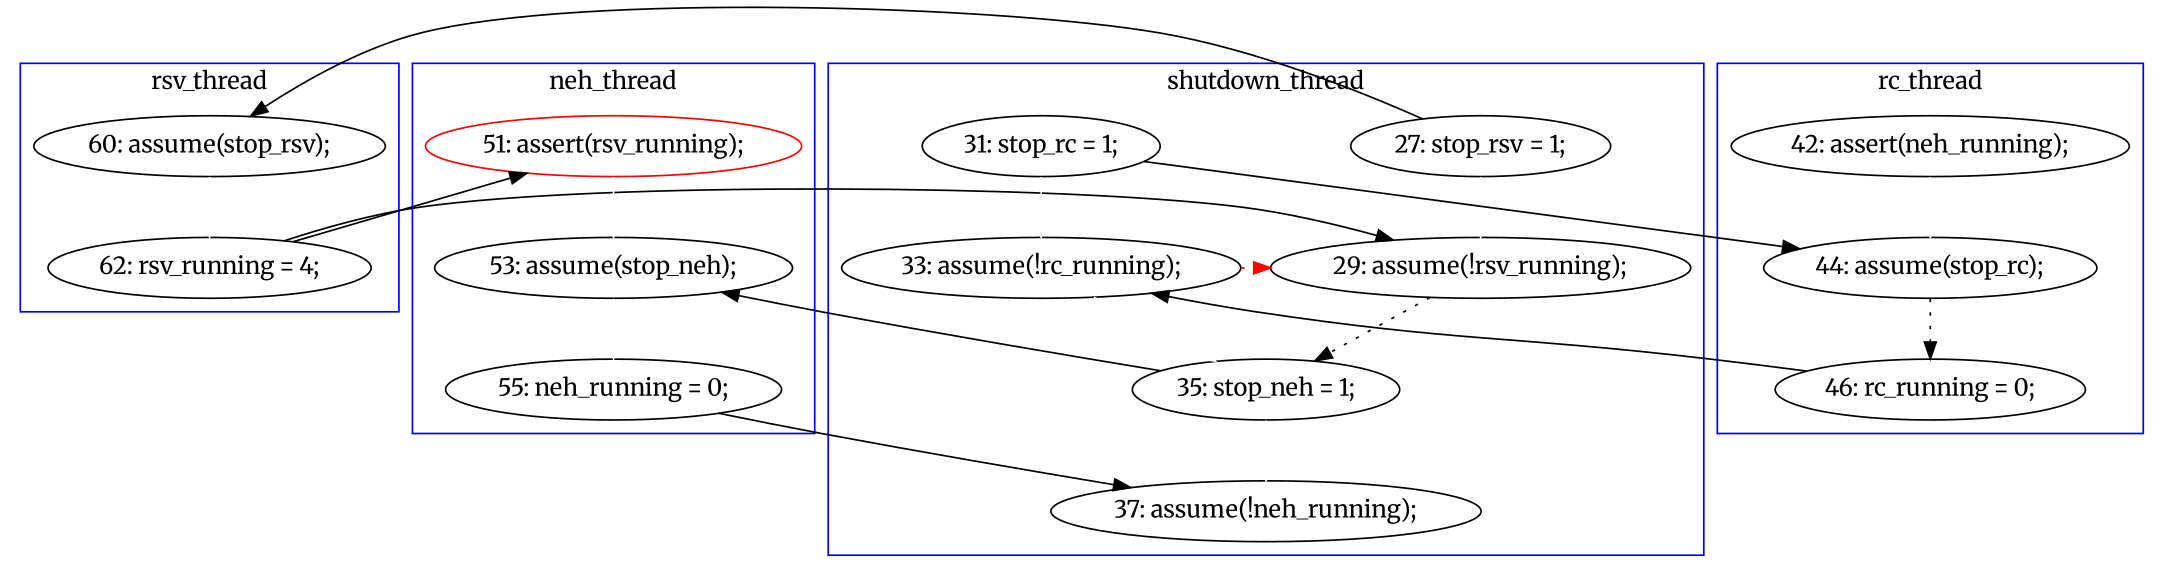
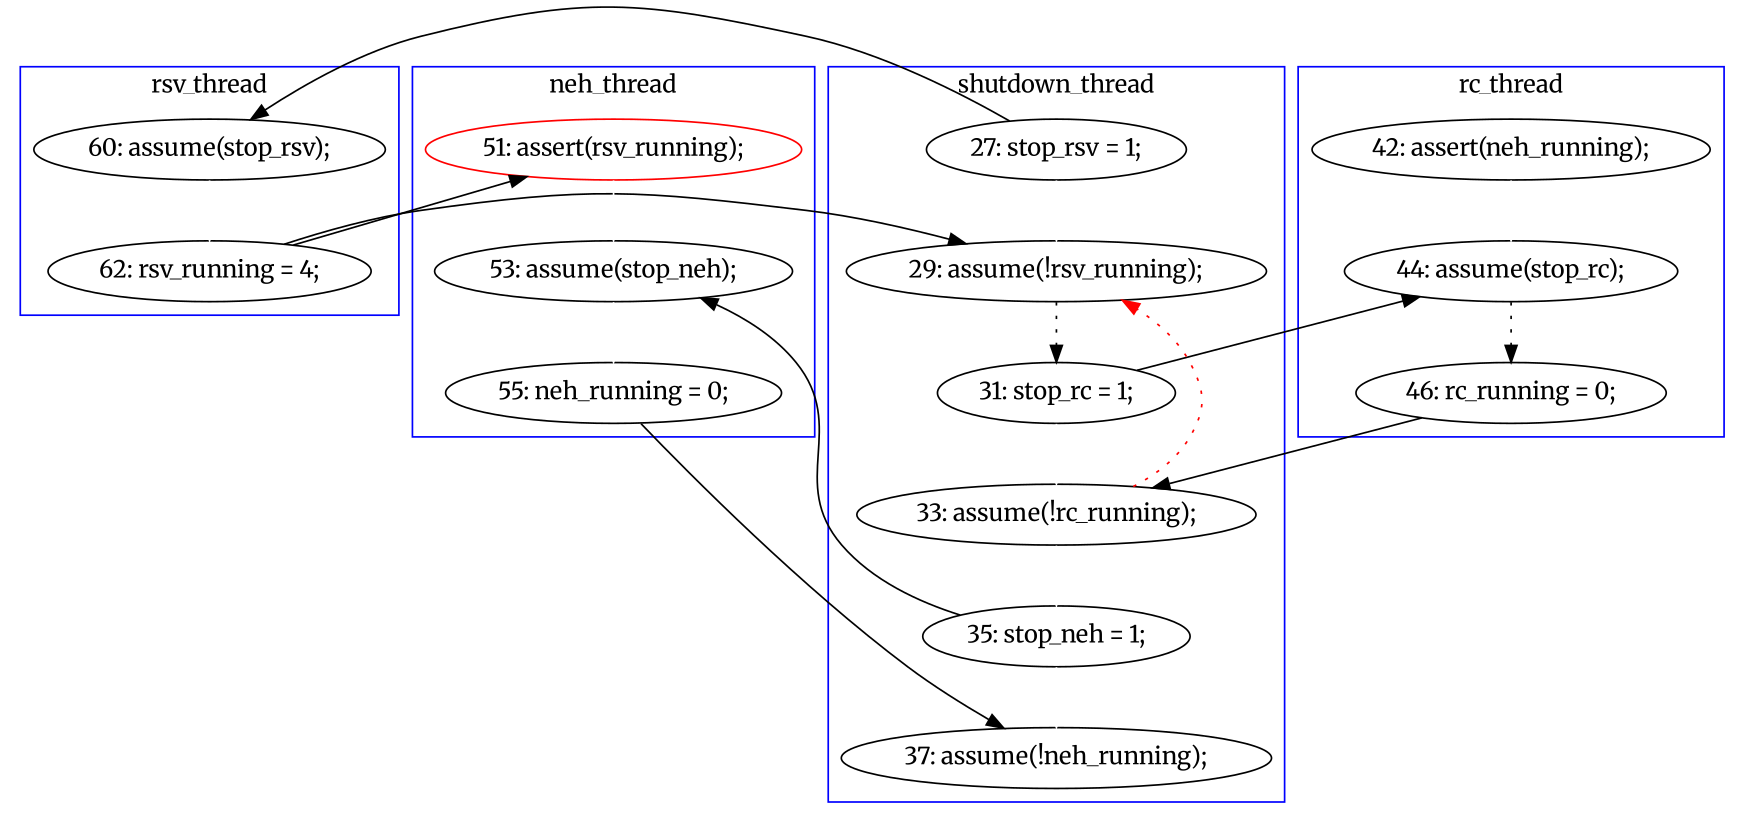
(1392, 318) -> (1056, 324)
